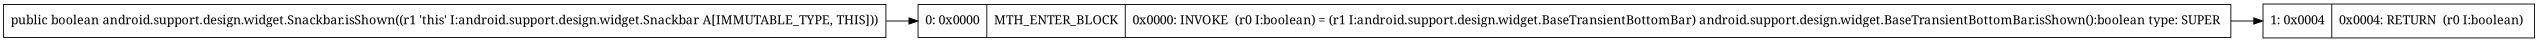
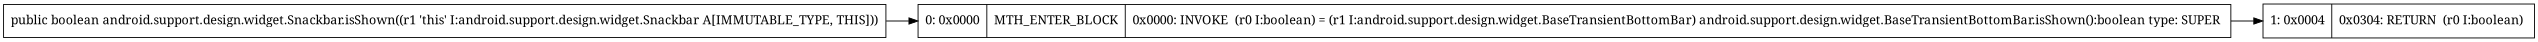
(2433, 21) -> (2433, 21)
